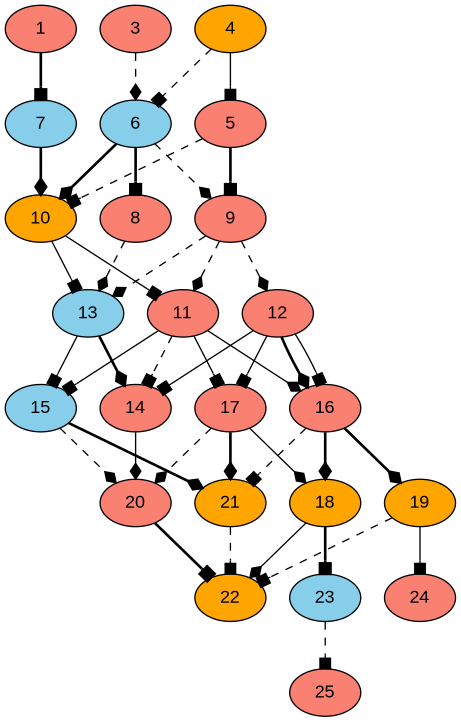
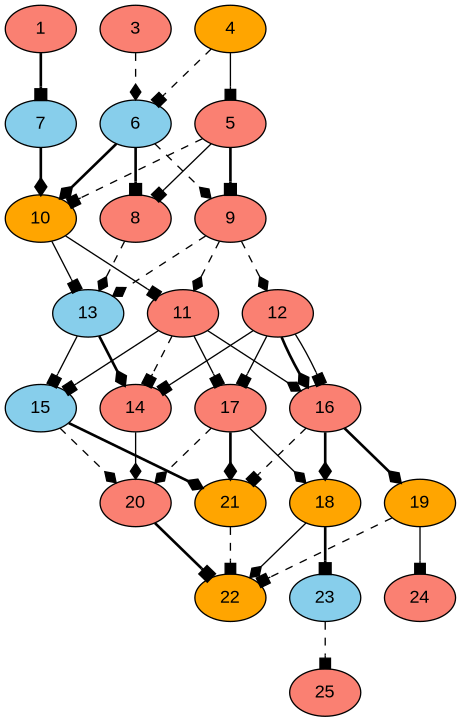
none -> (189, 165)
